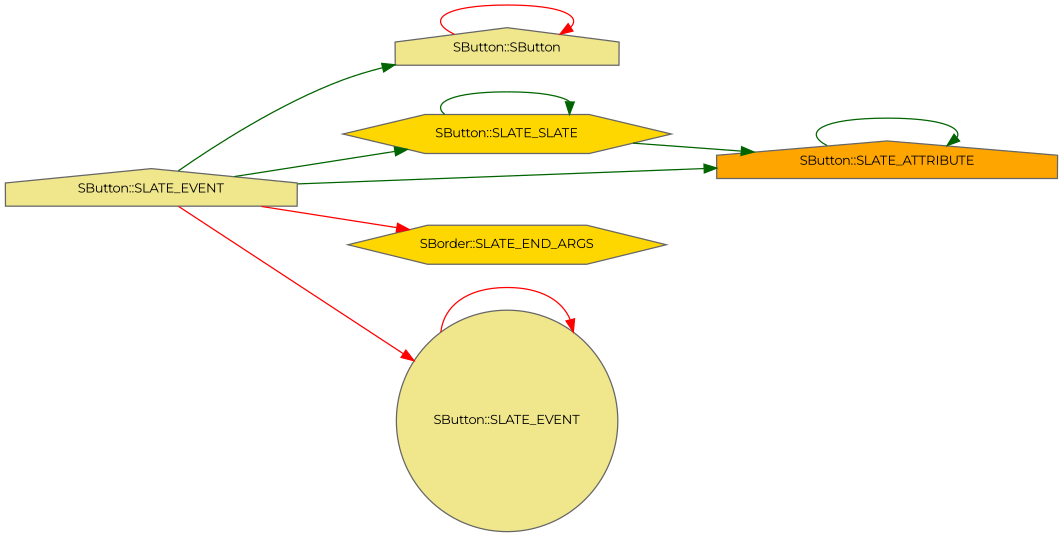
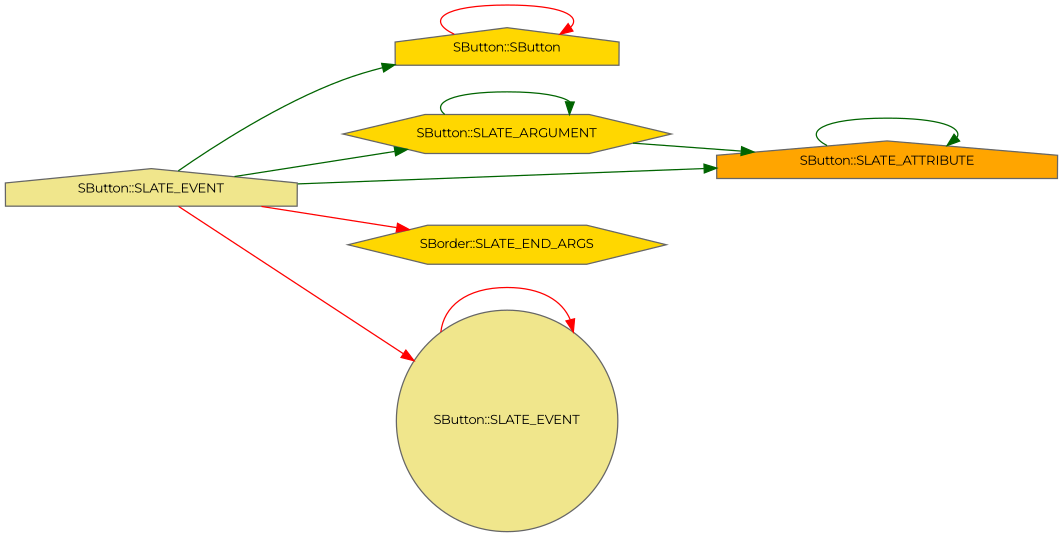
(507, 48) -> (507, 48)
(507, 134) -> (507, 134)
